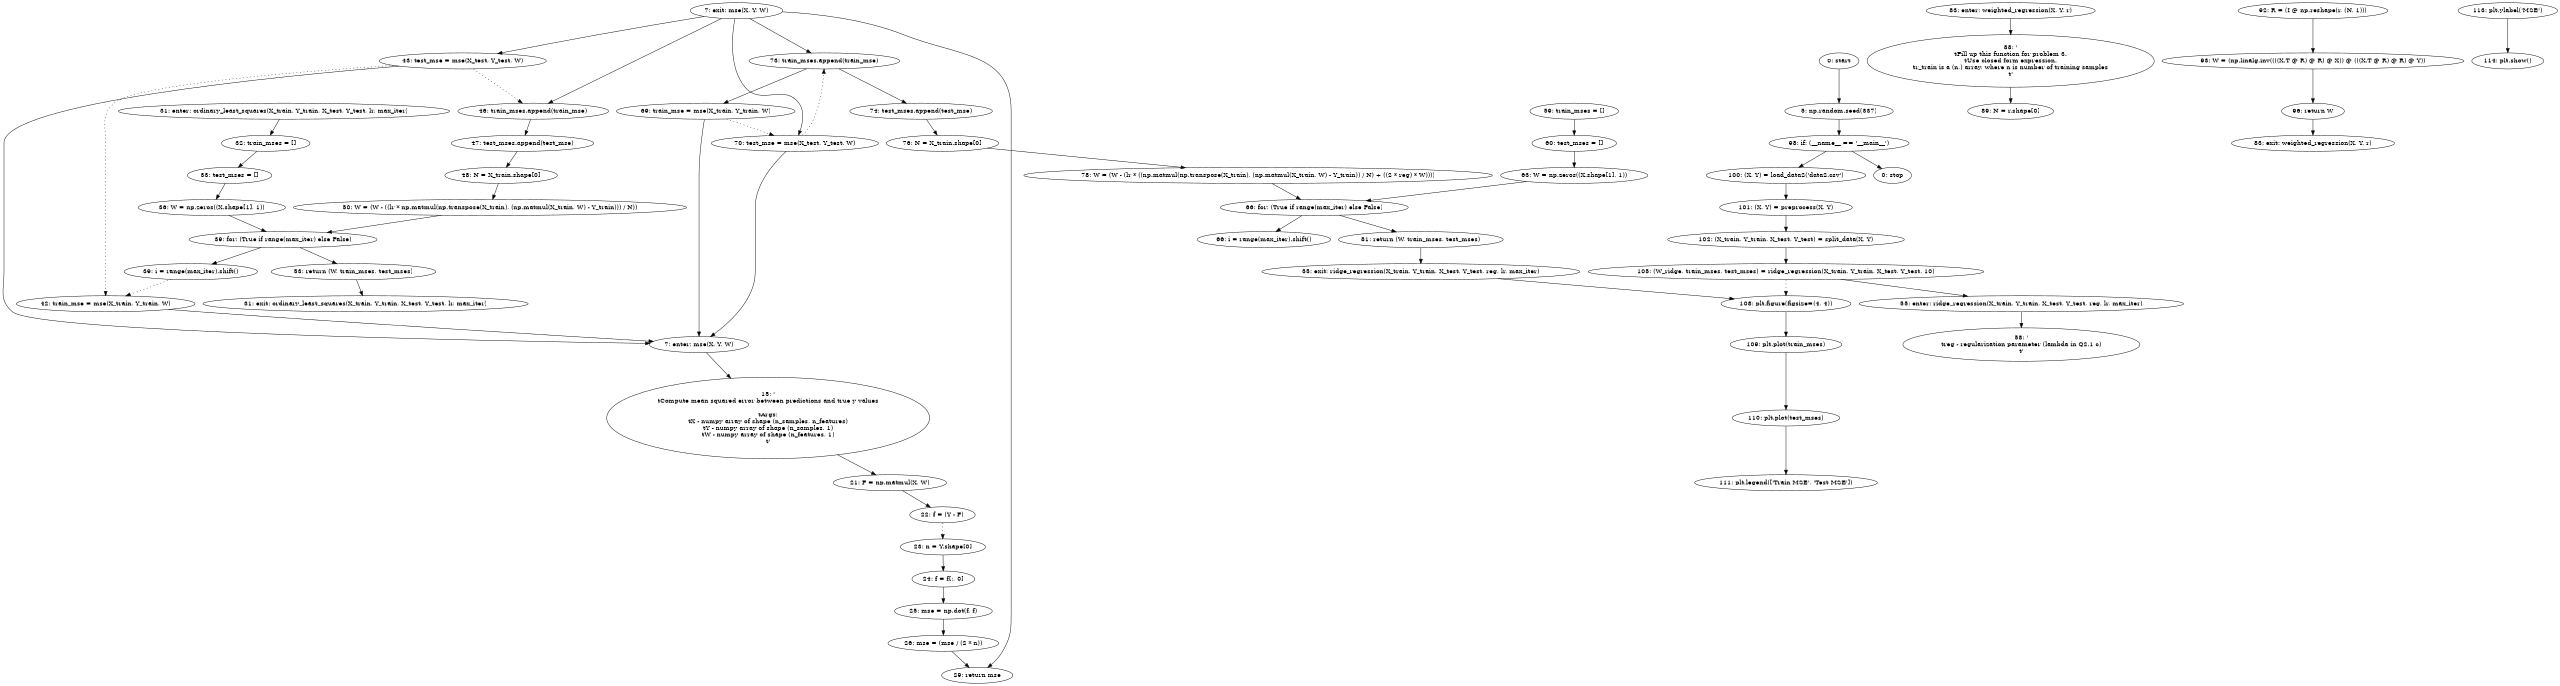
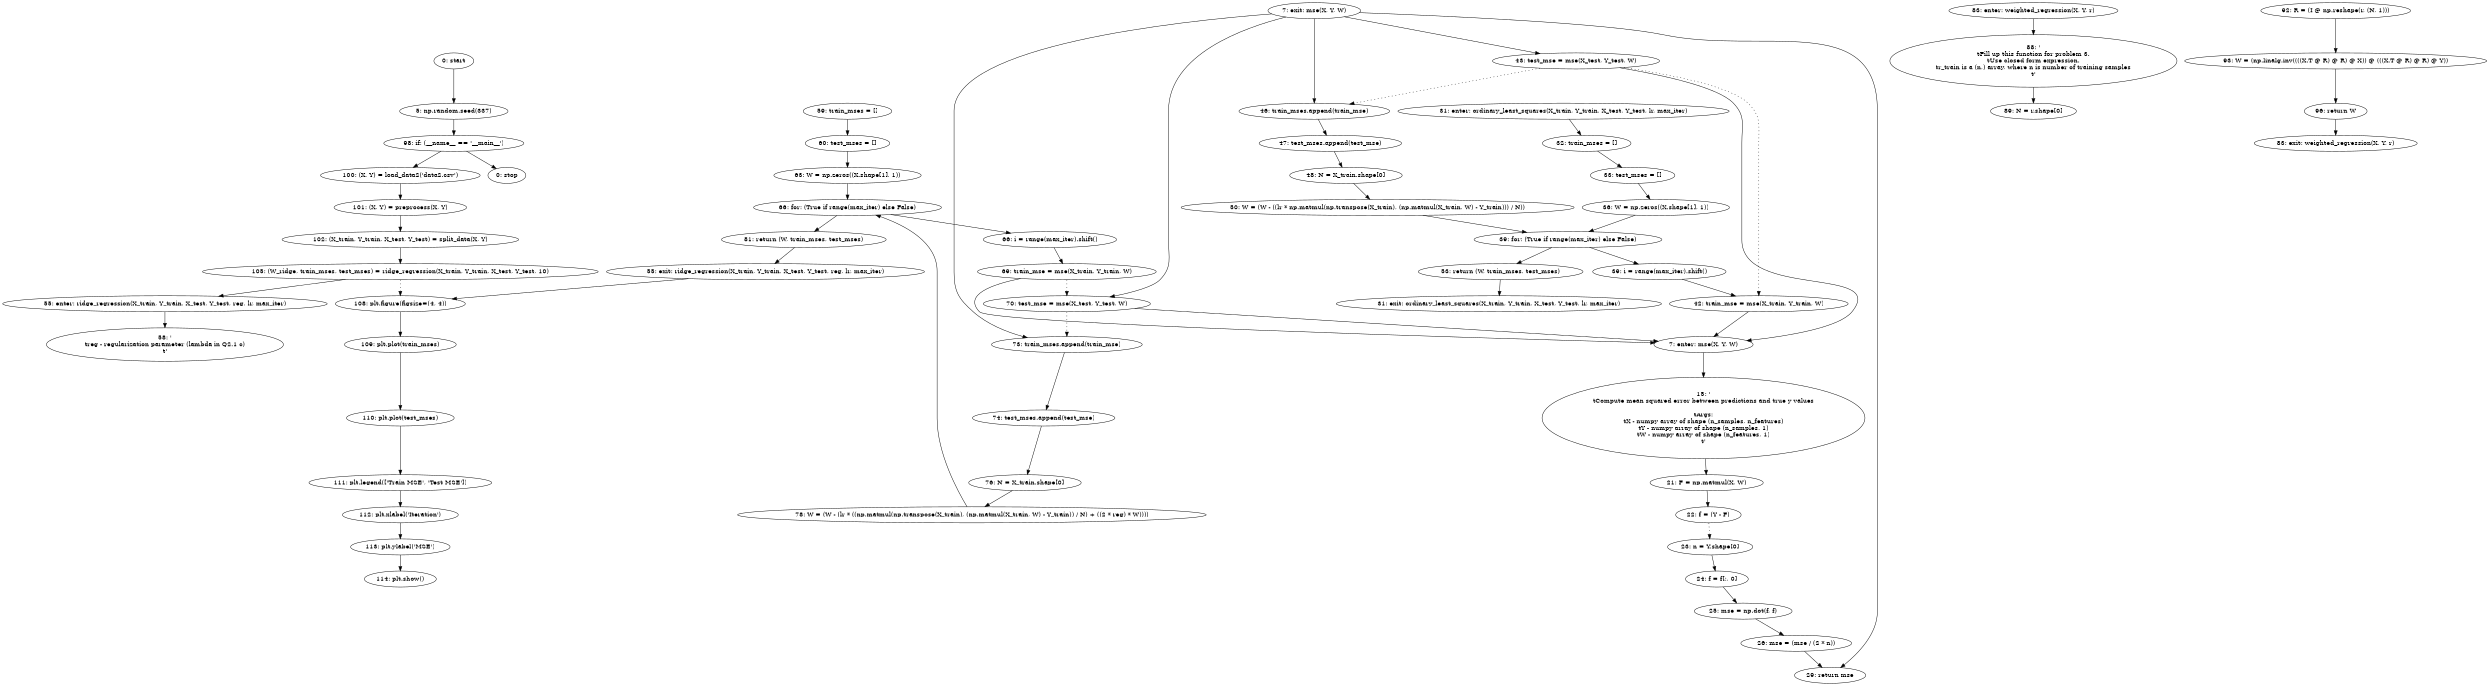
(767, 85) -> (1057, 254)
(151, 287) -> (1707, 287)
none -> (400, 515)
